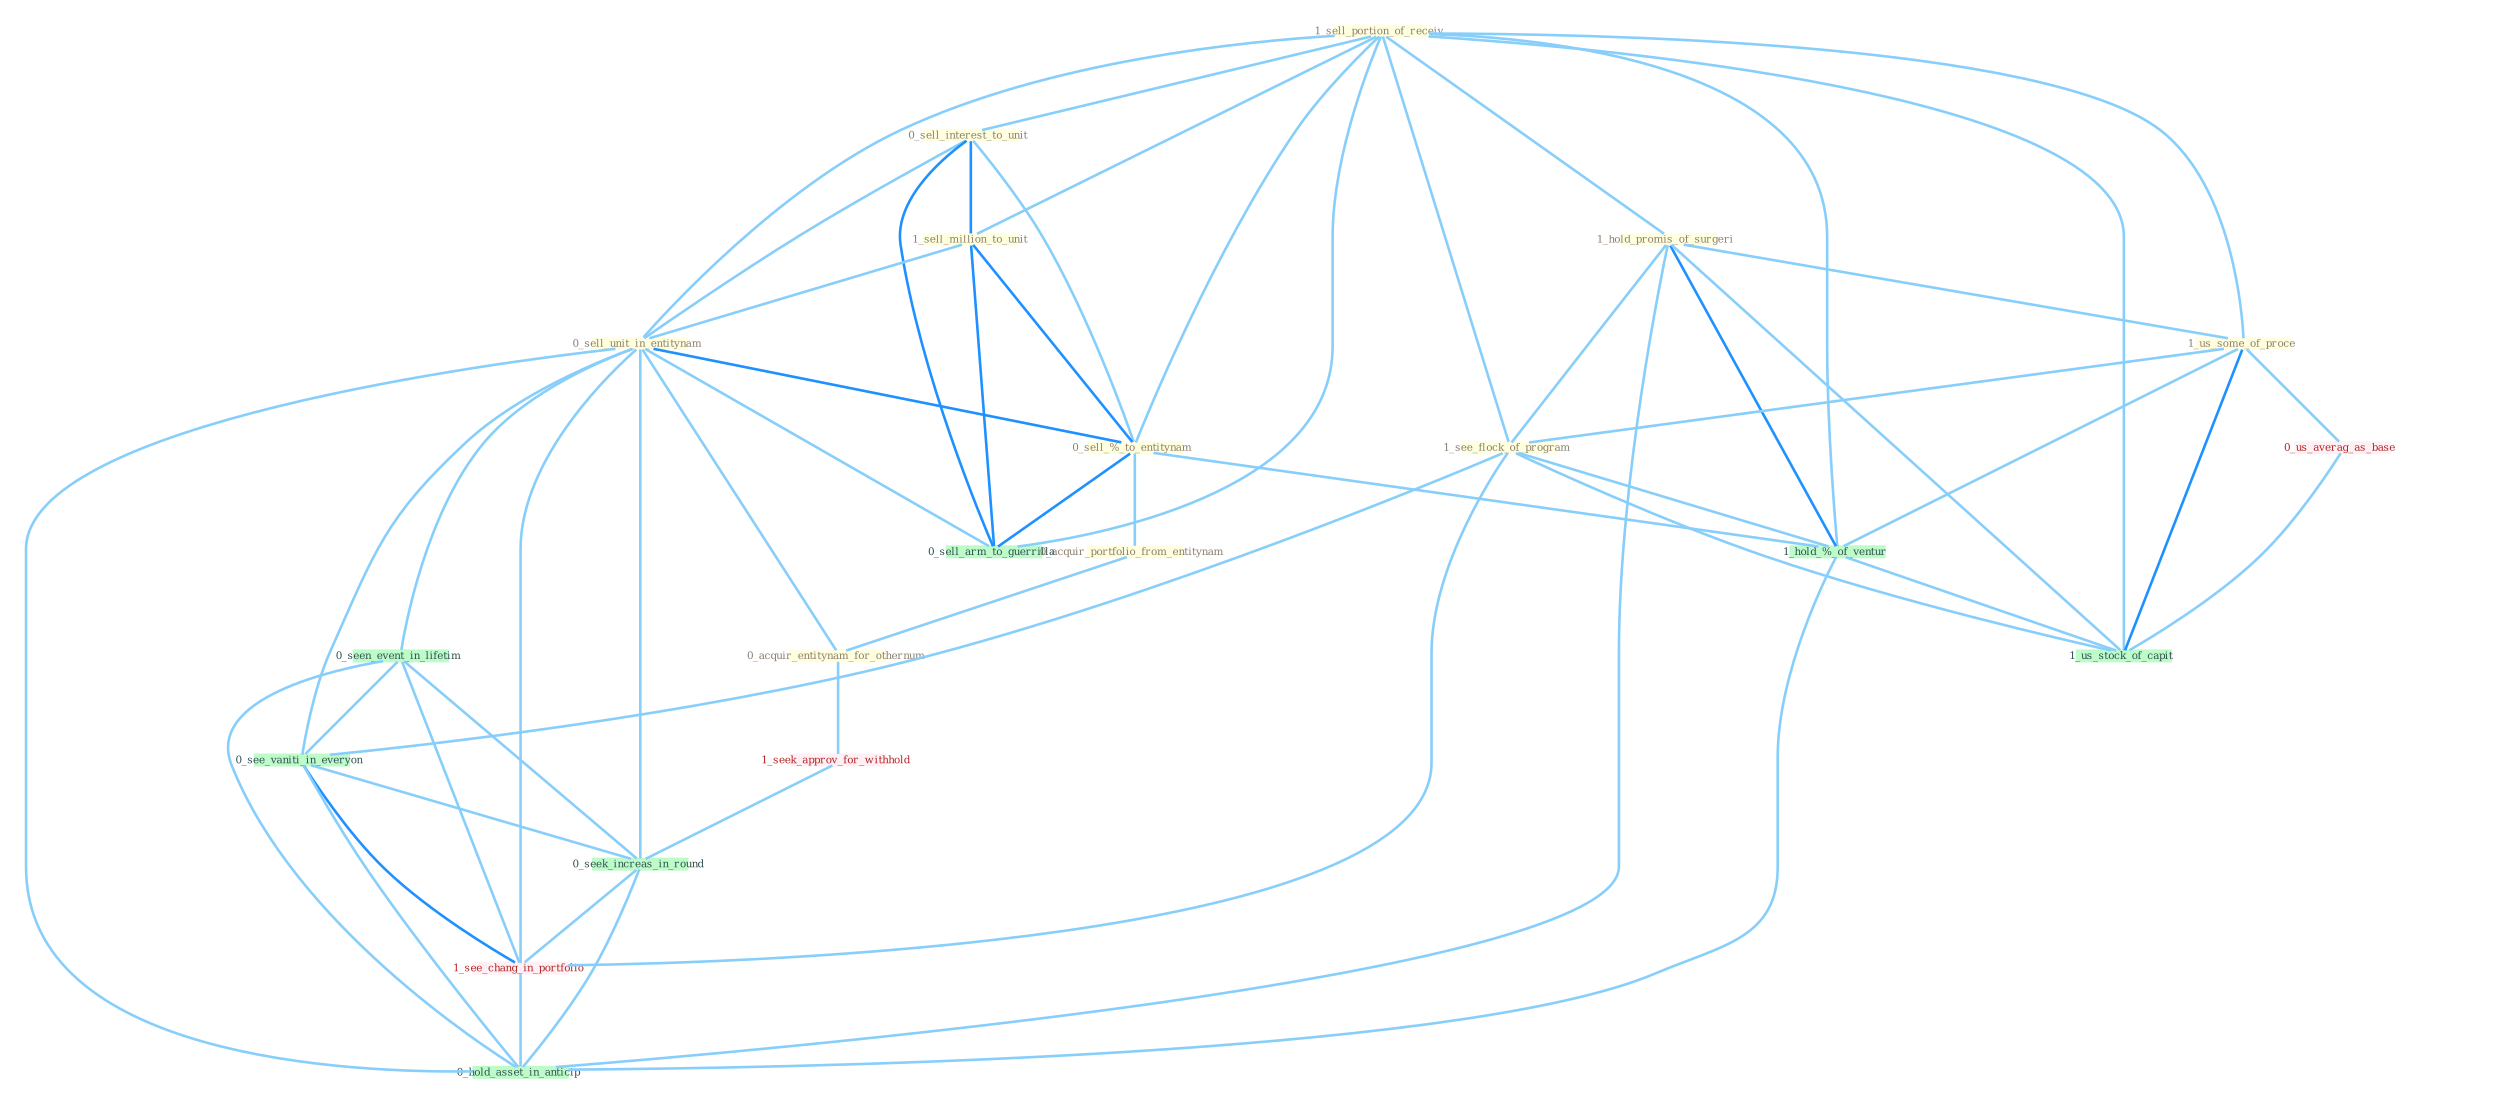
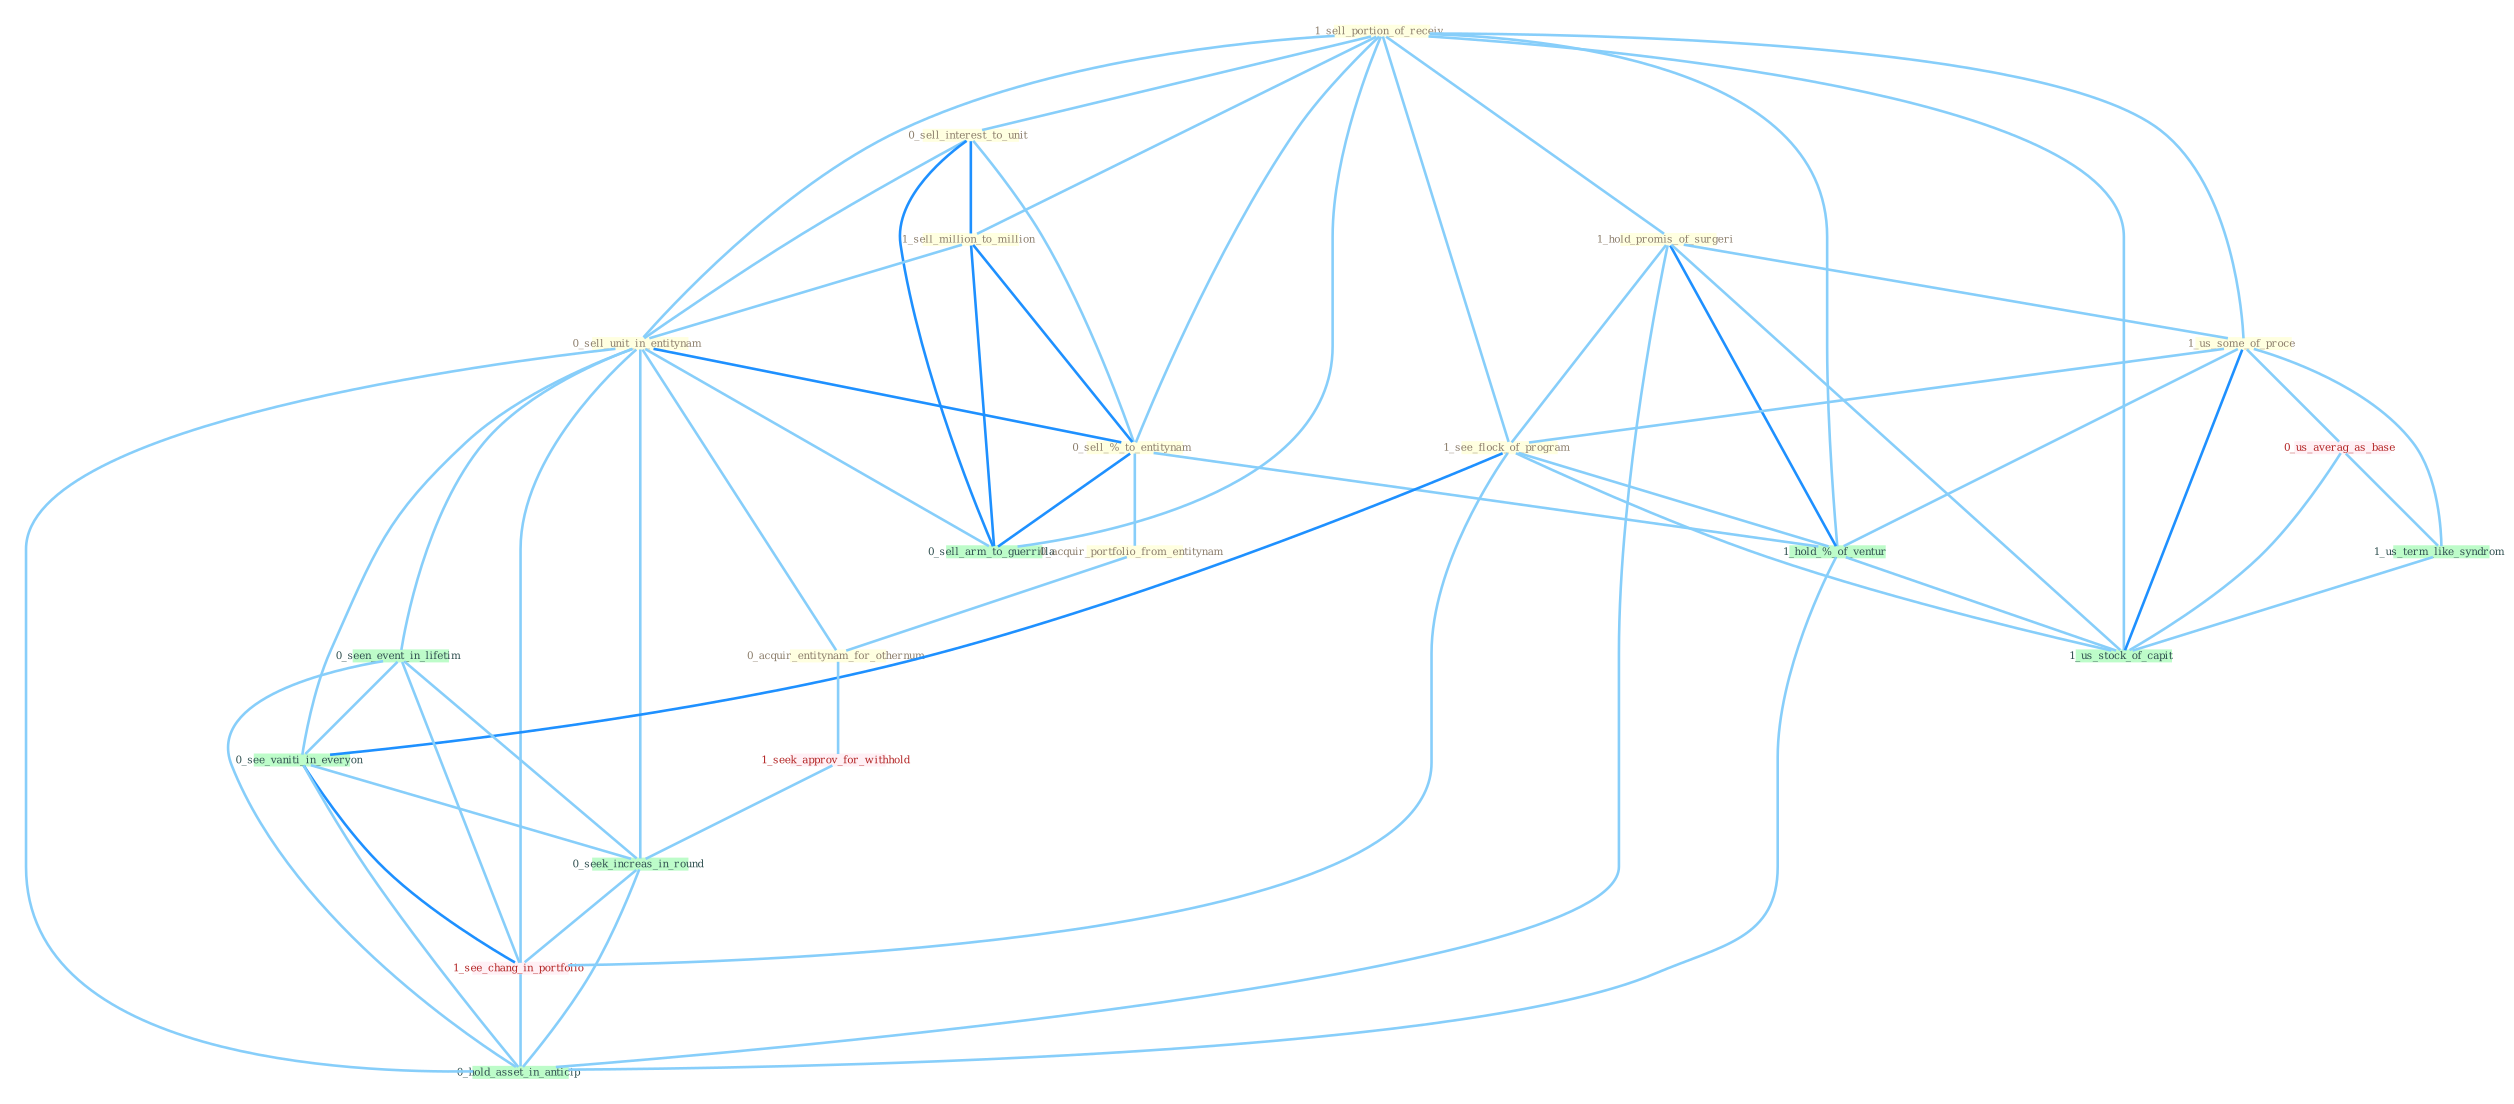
(971, 239) -> (971, 239)
none -> (2441, 552)
(929, 655) -> (929, 655)
